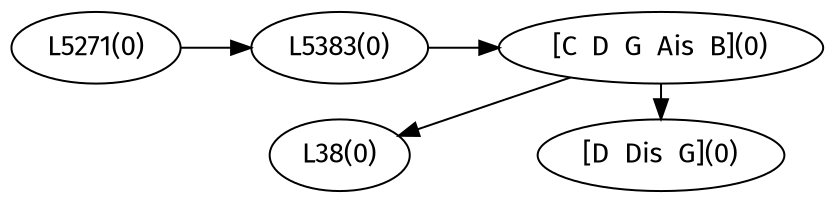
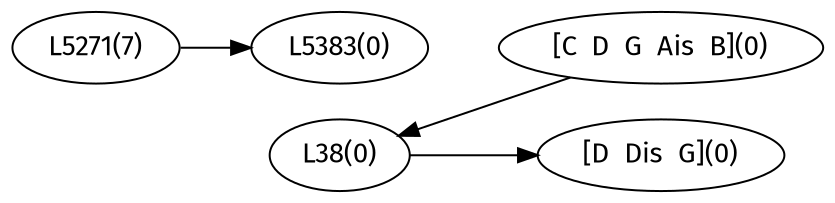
(96, 48) -> (96, 48)
(454, 48) -> none
(661, 91) -> (464, 155)
